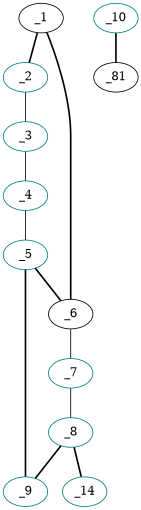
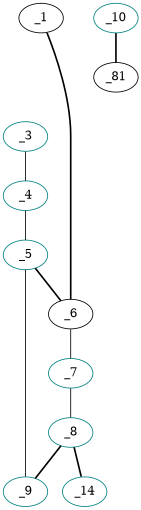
(25, 77) -> none
(25, 373) -> (25, 373)
